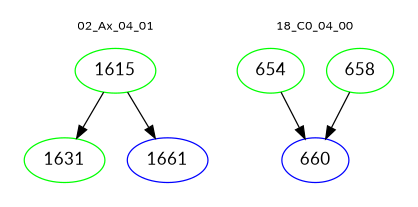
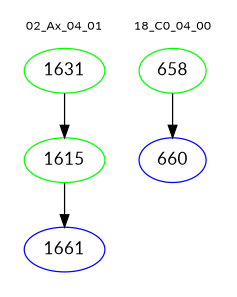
(271, 71) -> none
(93, 110) -> (65, 109)
